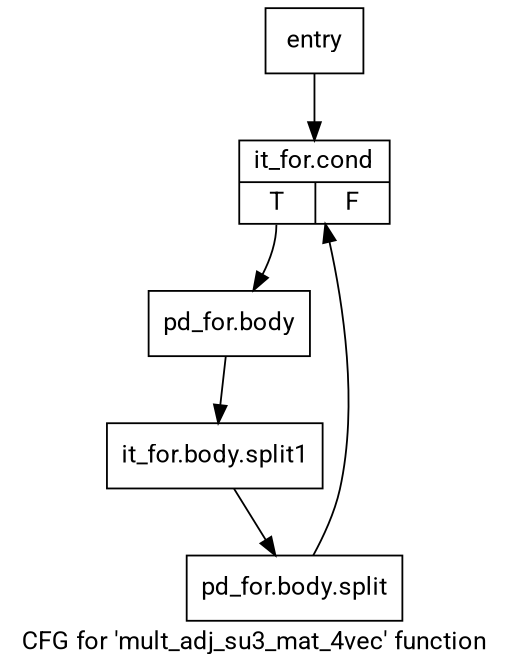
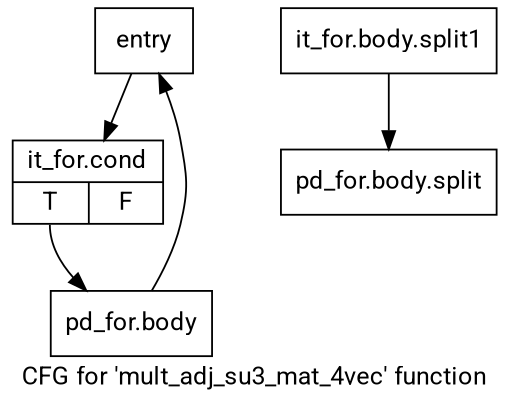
(223, 381) -> (186, 193)
(348, 401) -> none
